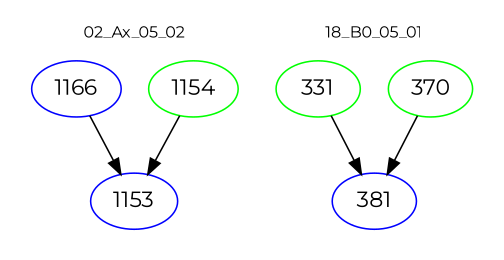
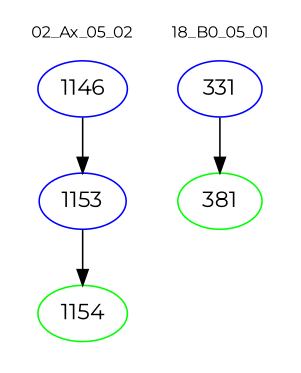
(76, 89) -> (83, 89)
(318, 89) -> (220, 89)
(430, 89) -> none
(168, 138) -> (83, 250)
(374, 201) -> (220, 201)
